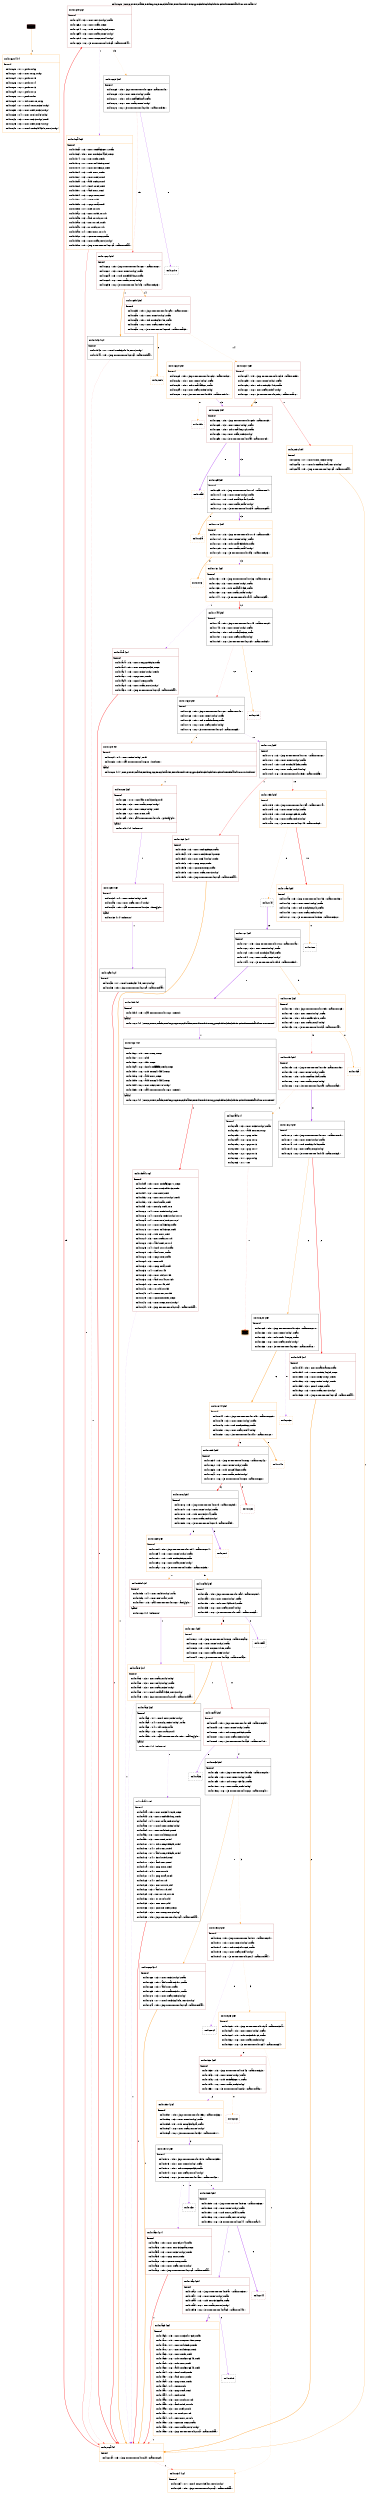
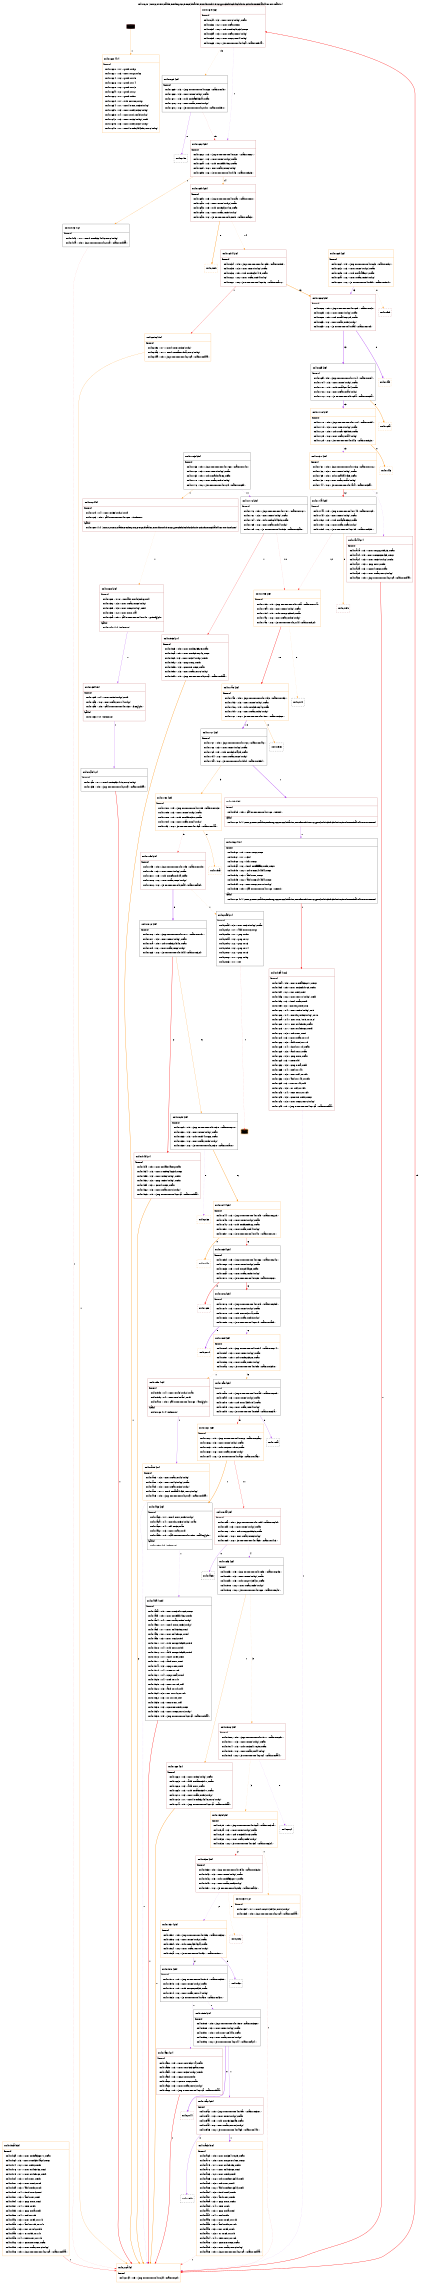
(99, 91) -> (232, 93)
(122, 312) -> (154, 200)
(225, 671) -> (316, 561)
(267, 917) -> (245, 724)
(189, 2192) -> (230, 1967)
(163, 2465) -> (267, 2131)
